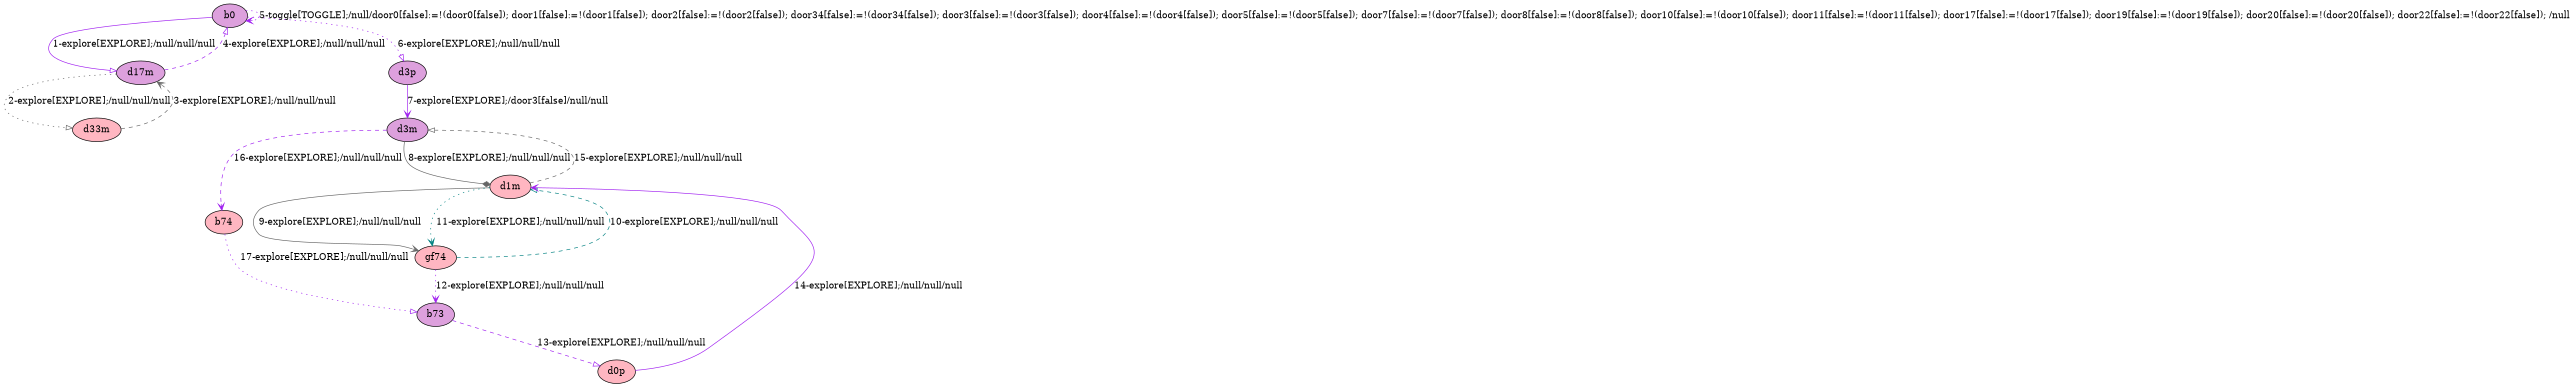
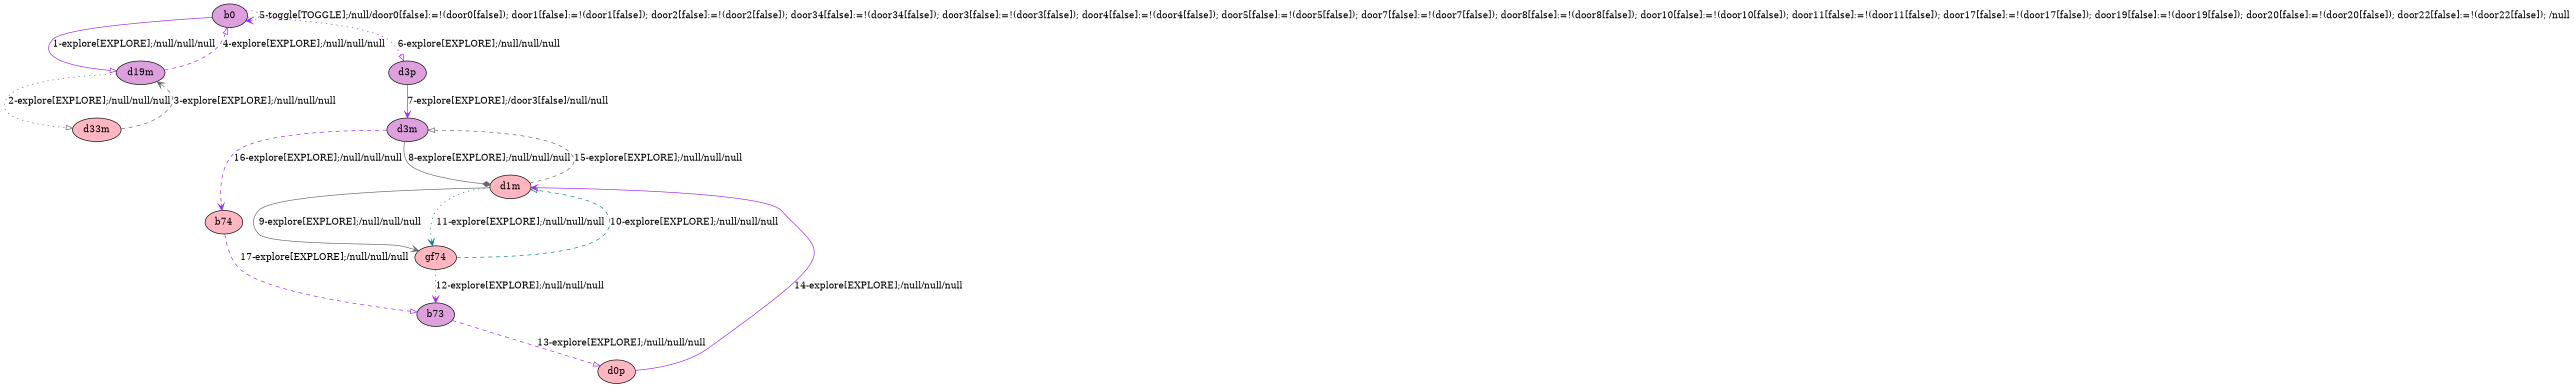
(141, 73) -> (141, 73)
(304, 294) -> (304, 294)
